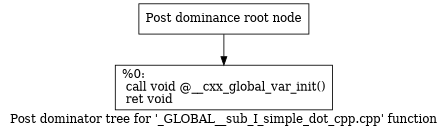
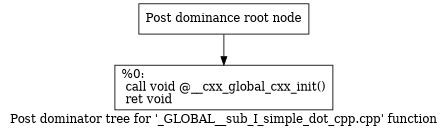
(224, 87) -> (224, 87)
